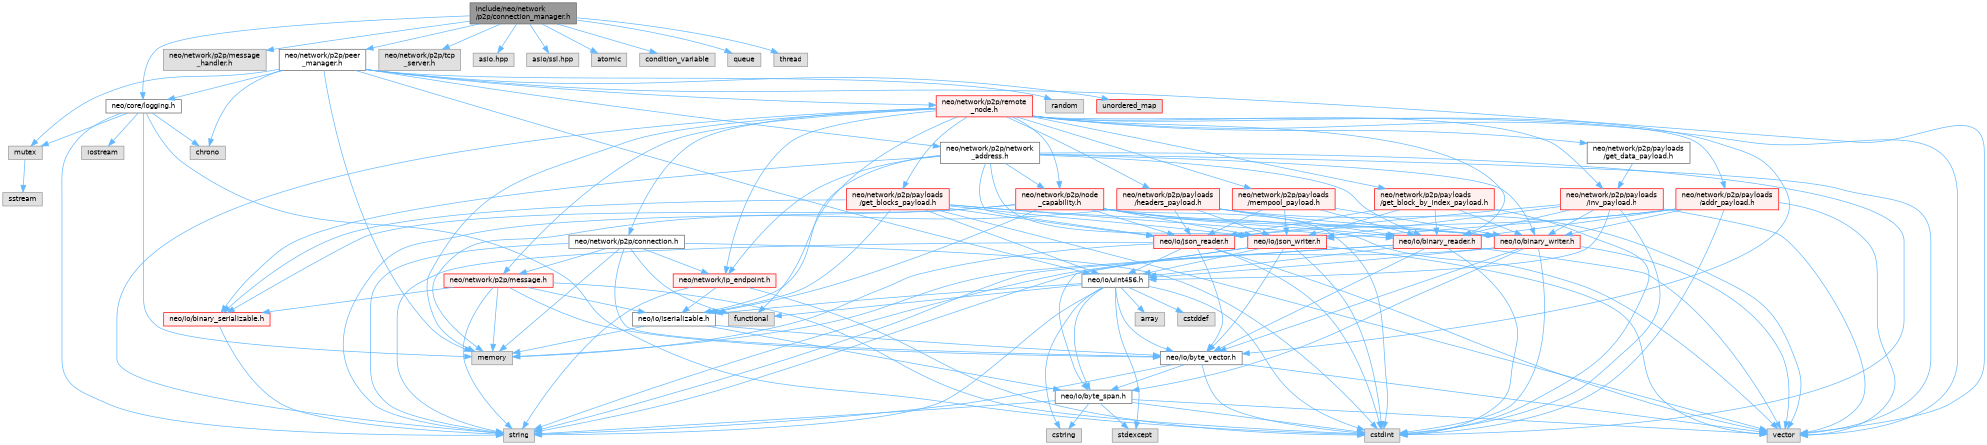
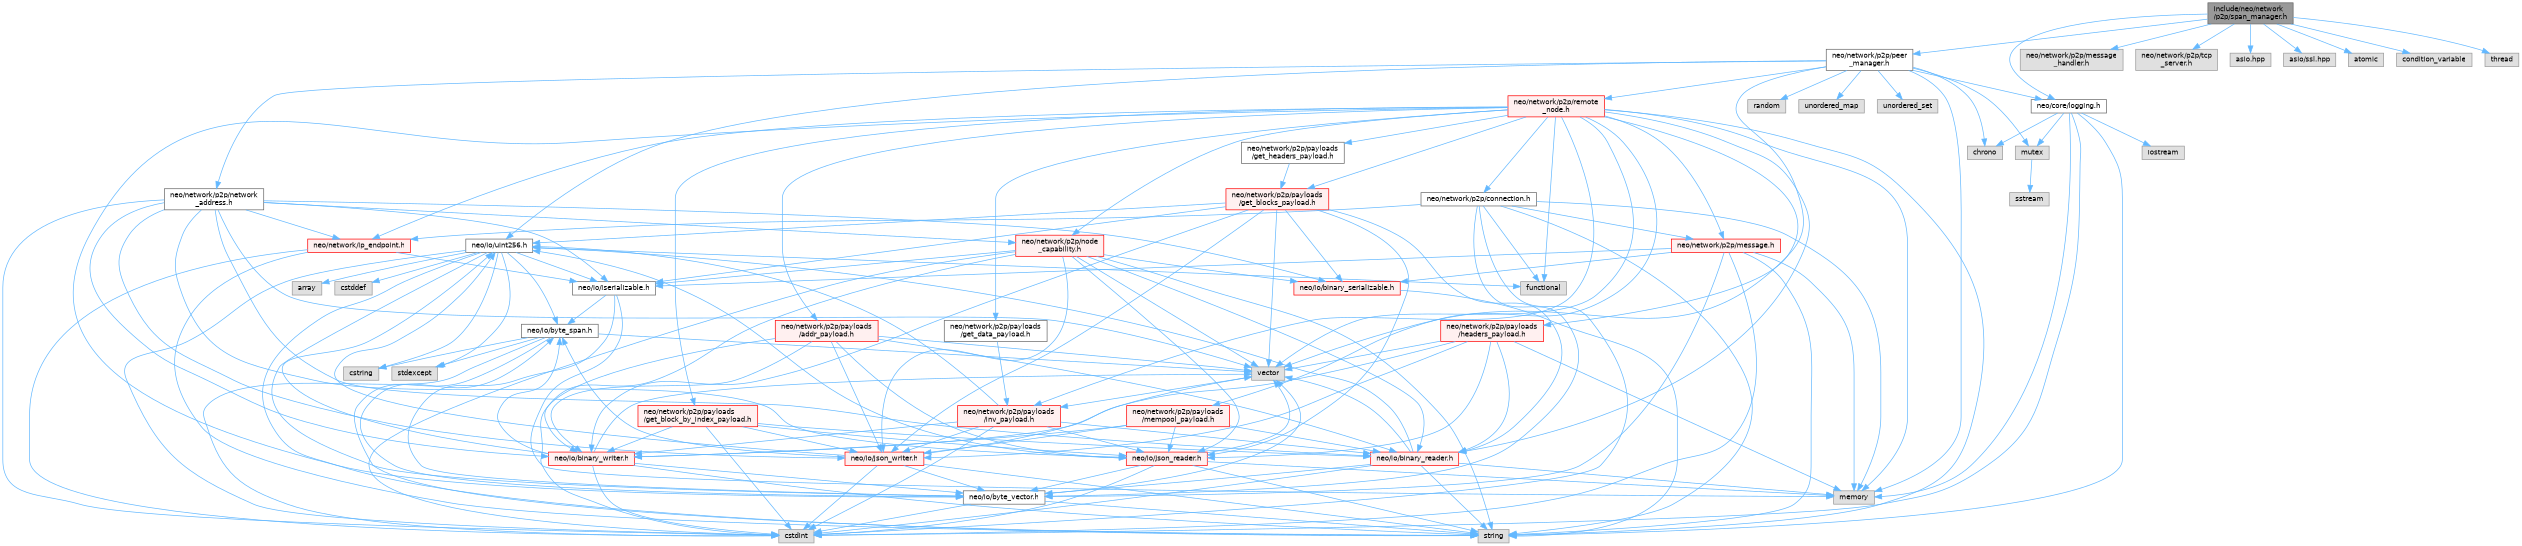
(523, 13) -> (2251, 13)
(744, 60) -> none
(1129, 106) -> (1832, 106)
none -> (1908, 106)
none -> (1293, 153)
(1115, 281) -> (499, 246)
(1825, 287) -> (1150, 393)
